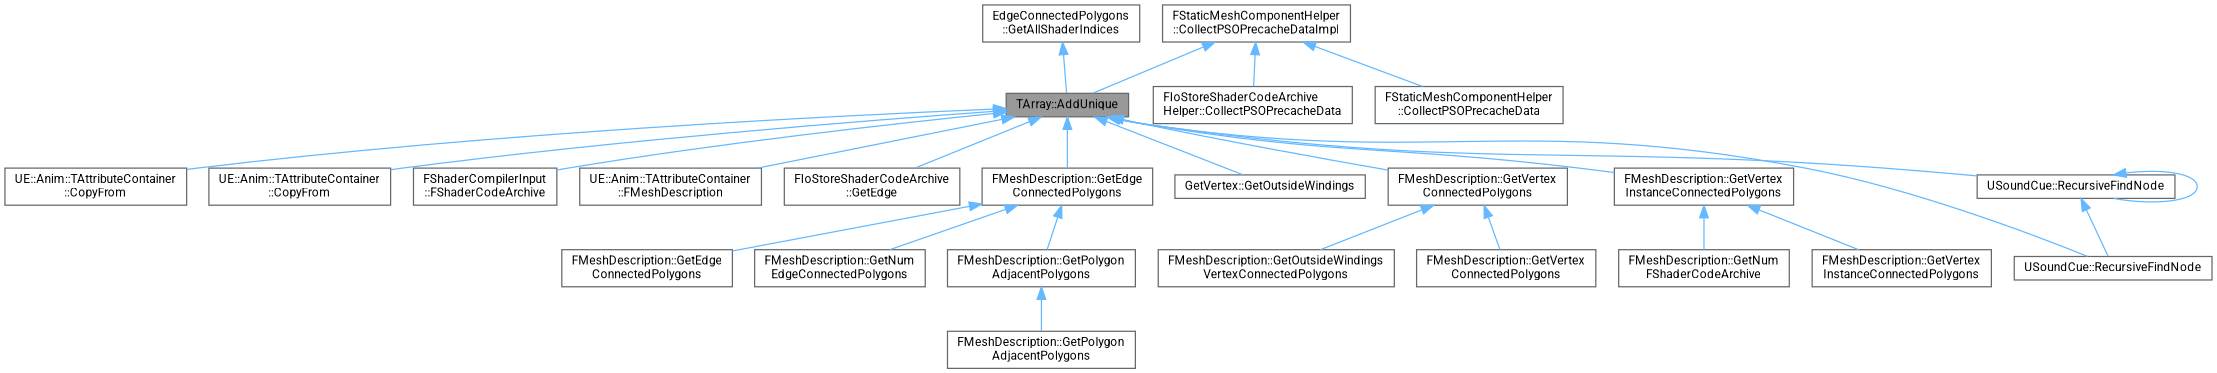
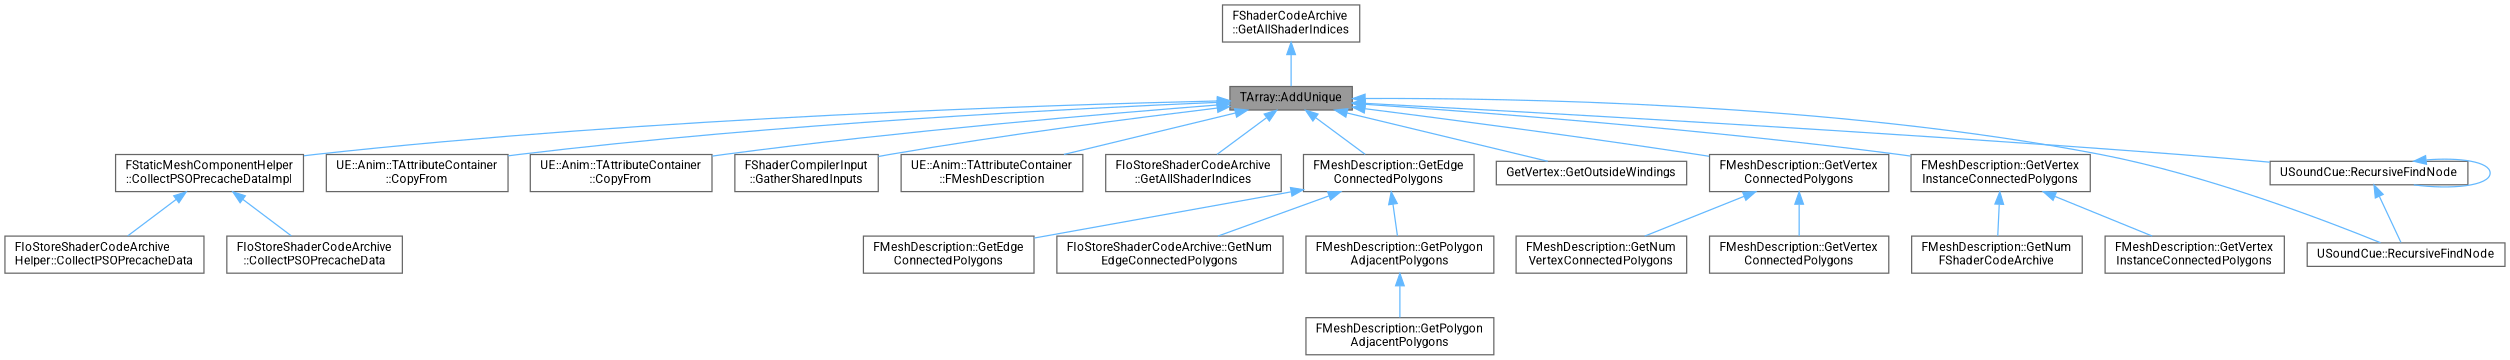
(1061, 23) -> (1291, 23)
(1148, 70) -> (760, 119)
(1469, 105) -> (315, 255)
(485, 187) -> (807, 173)
(872, 187) -> (1193, 173)
(840, 268) -> (1170, 255)
(1276, 268) -> (1601, 255)
